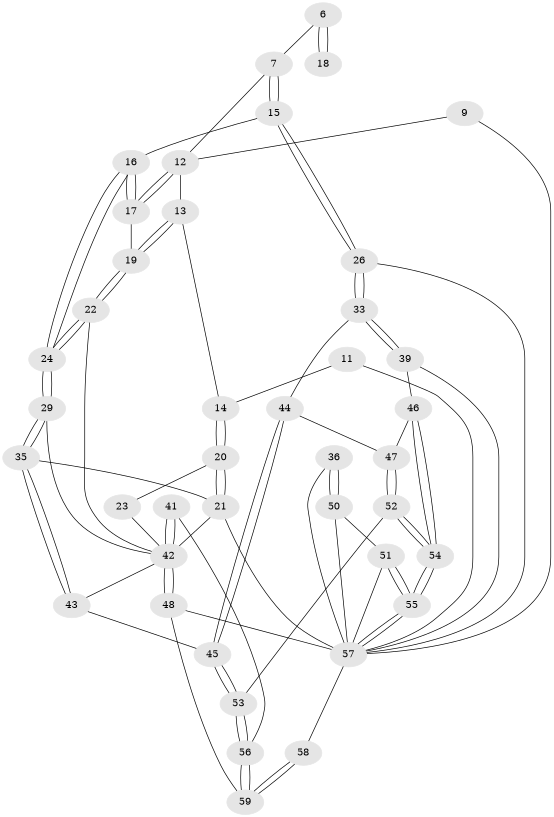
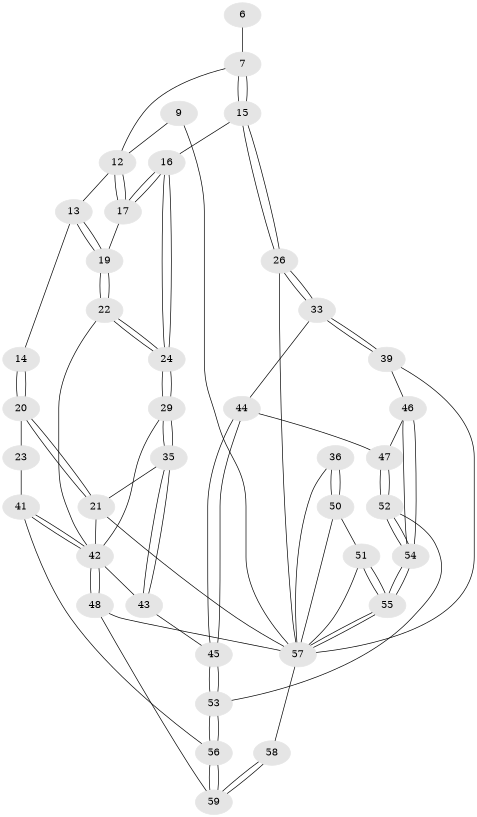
(323, 64) -> none
(347, 359) -> none
(146, 532) -> (21, 483)
